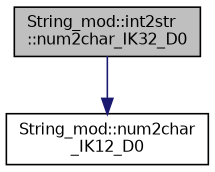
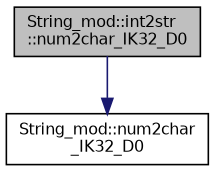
(107, 139) -> (107, 139)
